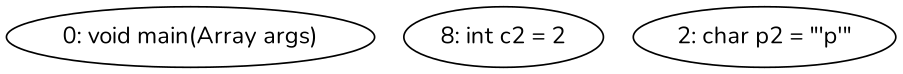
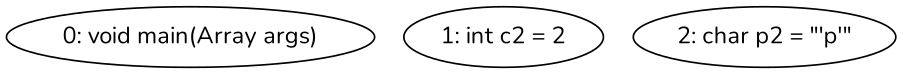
(504, 37) -> (504, 37)
